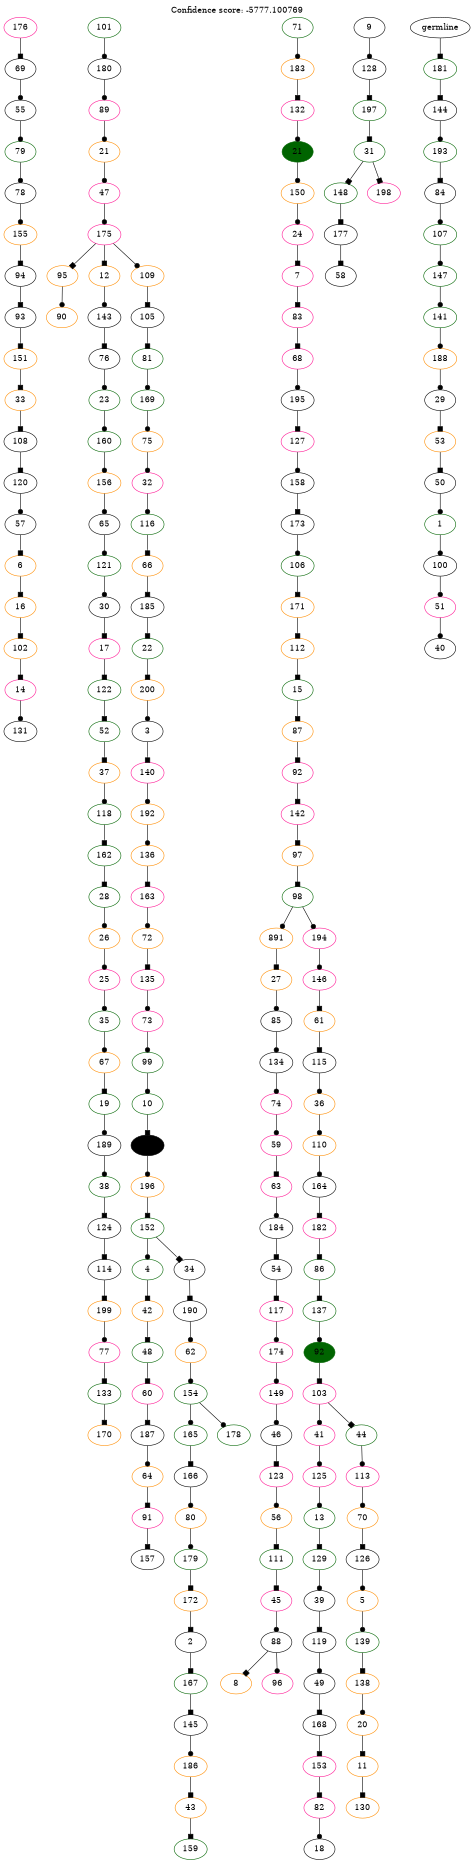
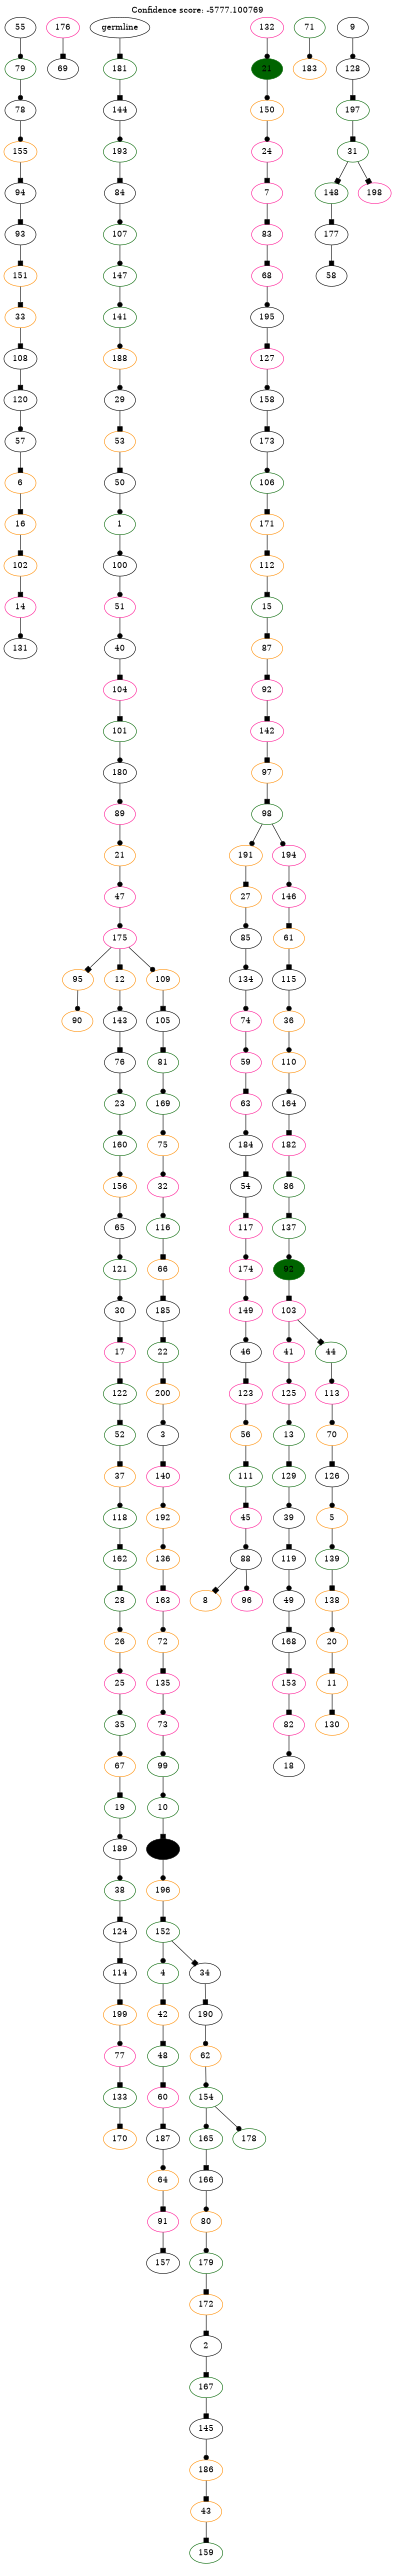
(20, 87) -> none
(298, 87) -> none
none -> (120, 690)
(276, 938) -> (246, 856)
